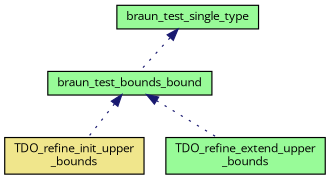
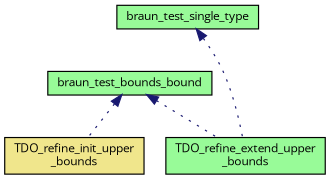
(155, 55) -> (229, 86)
